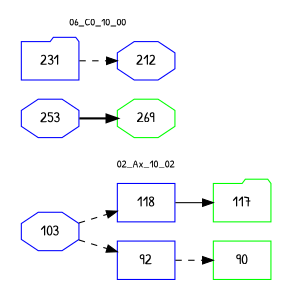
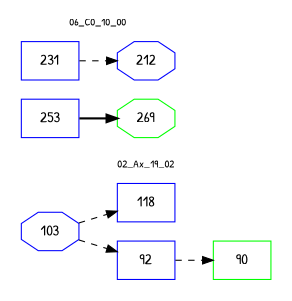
(50, 61) -> (50, 61)
(50, 118) -> (50, 118)
(146, 165) -> (146, 165)
(242, 203) -> none
